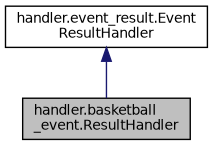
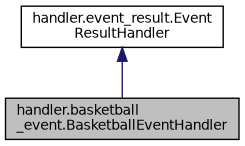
(106, 119) -> (122, 119)
